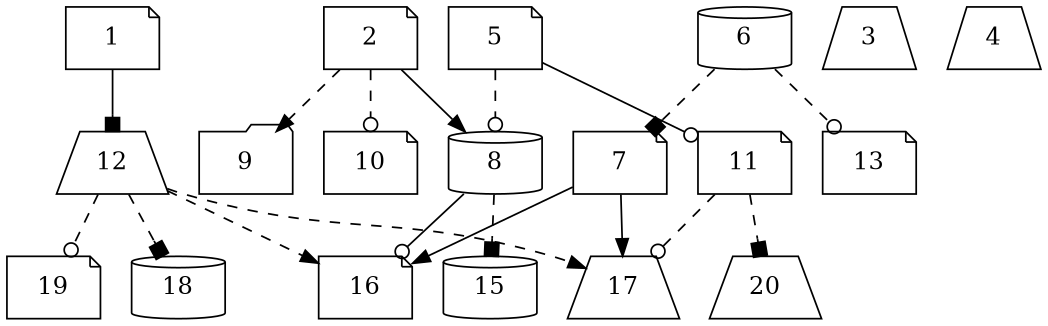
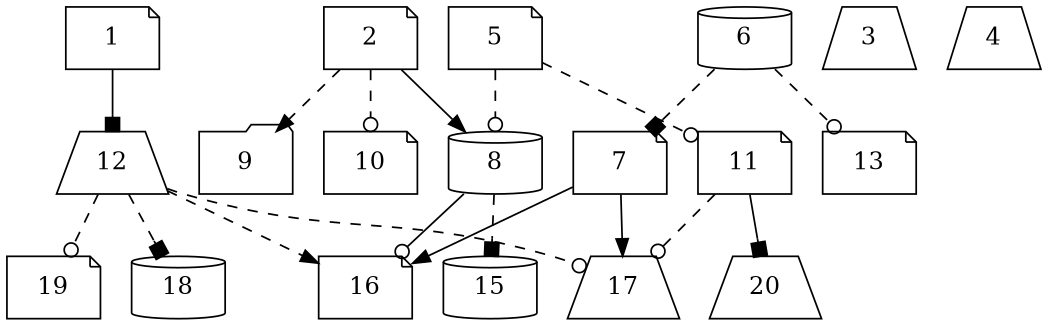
(613, 97) -> (613, 97)
(754, 217) -> (754, 217)
(370, 225) -> (370, 225)
